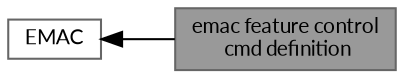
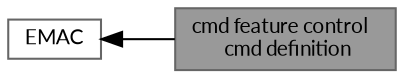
(285, 39) -> (285, 39)
